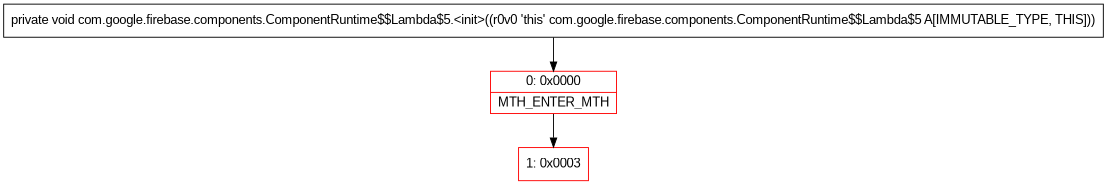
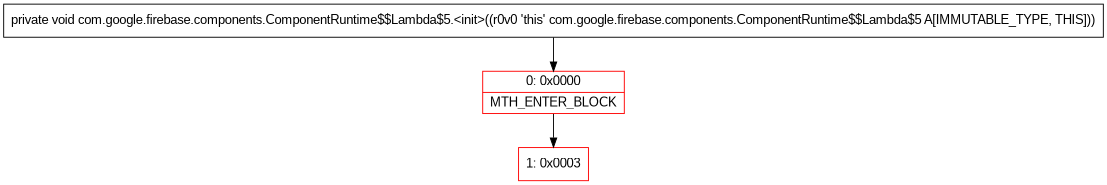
(554, 103) -> (554, 103)
